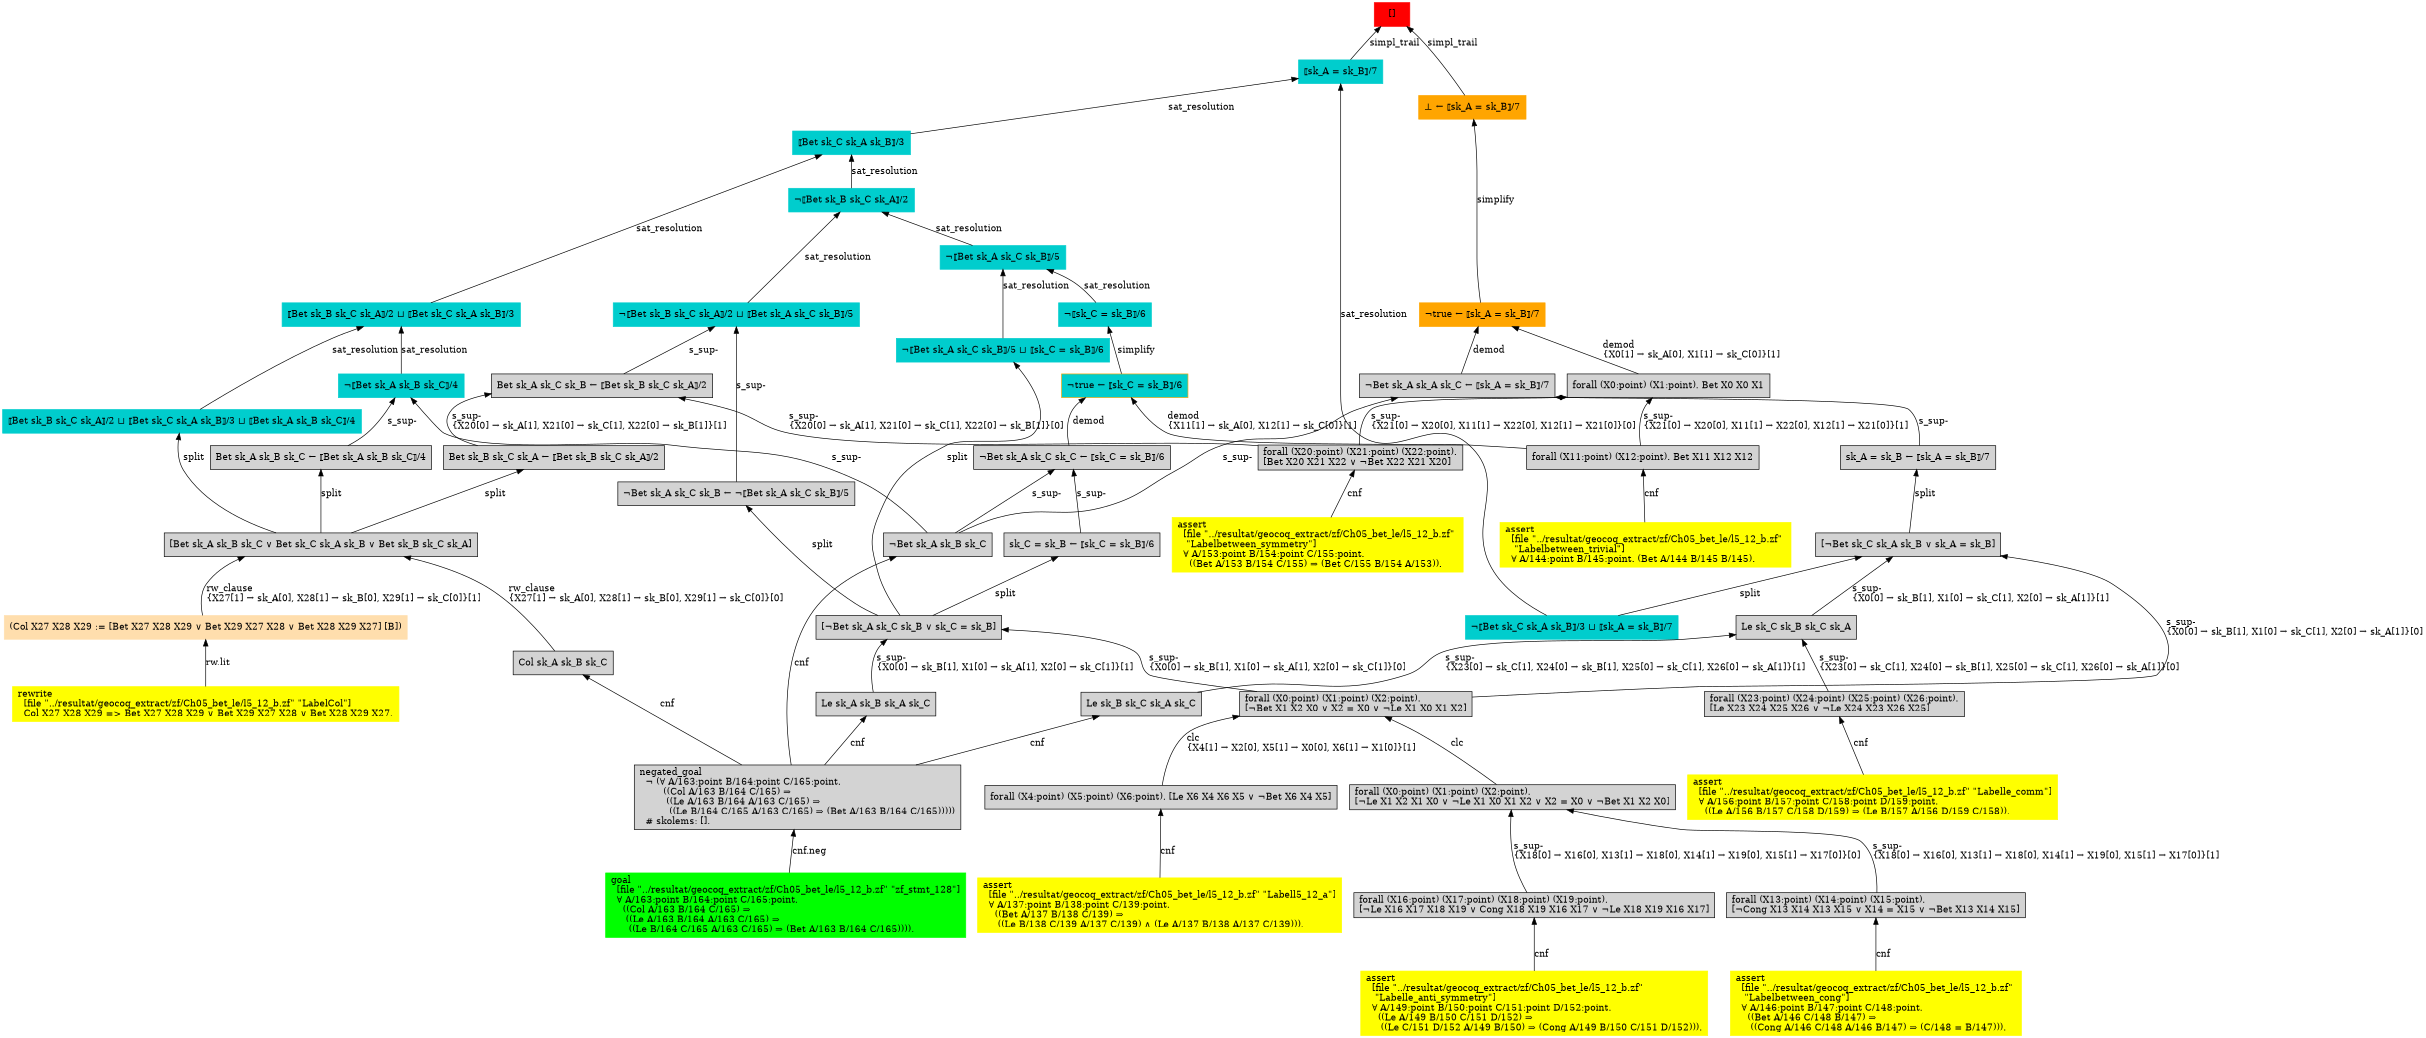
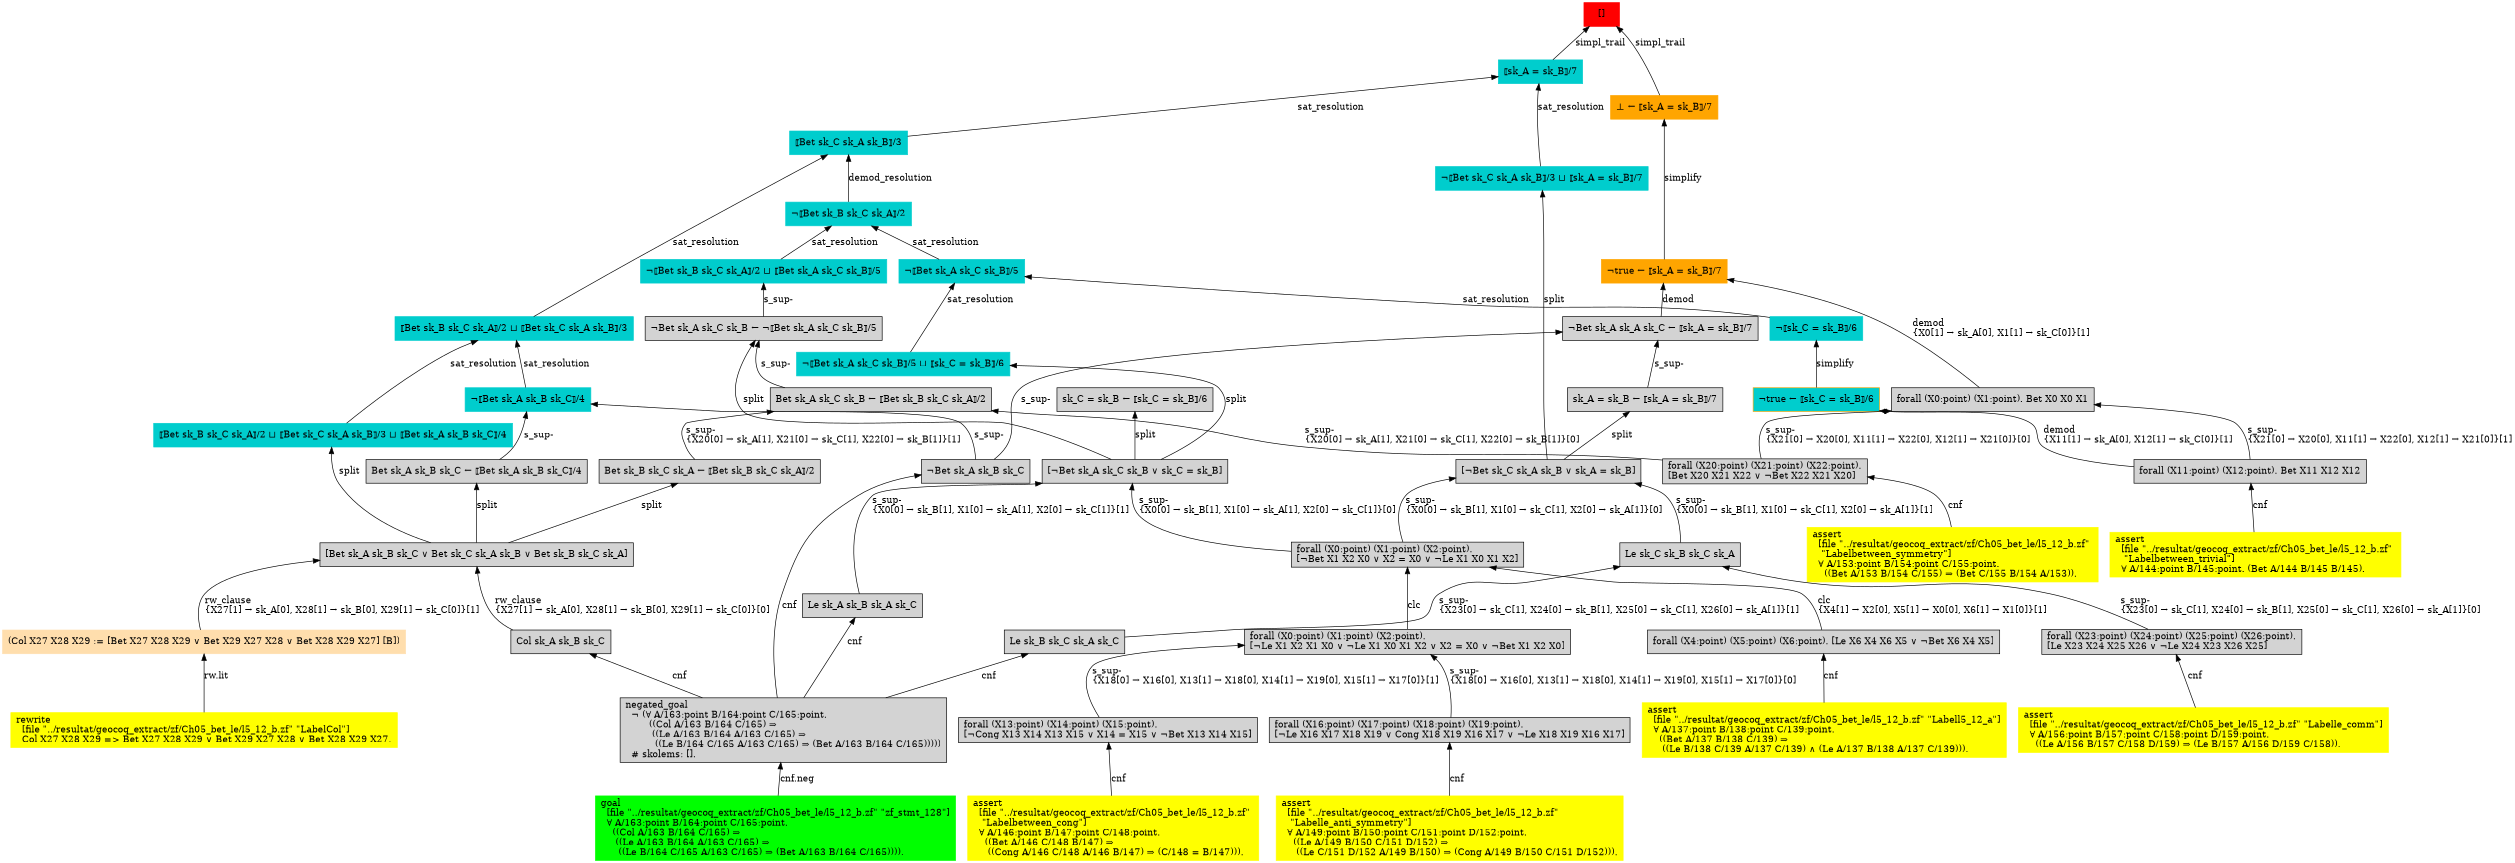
(885, 171) -> (890, 178)
(666, 352) -> (760, 375)
(1072, 458) -> none
(1737, 587) -> (1544, 328)
